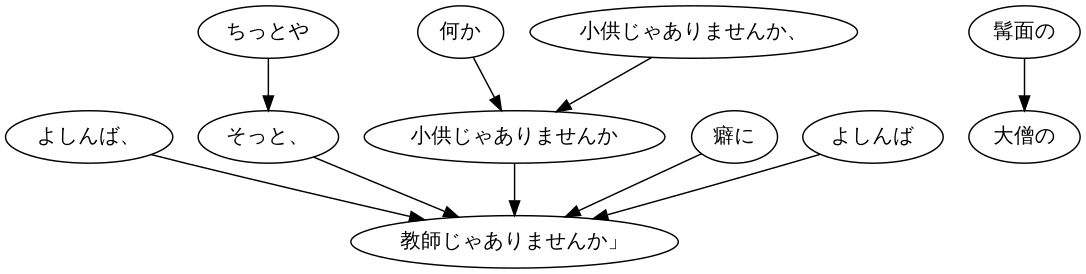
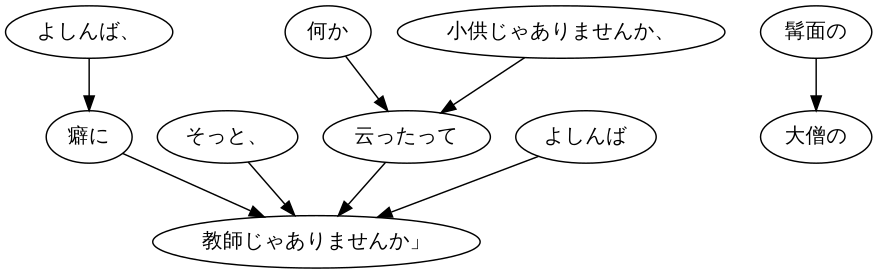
(268, 32) -> none
(515, 137) -> (407, 137)
(280, 186) -> (89, 77)
